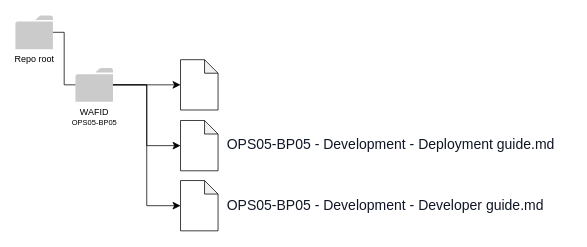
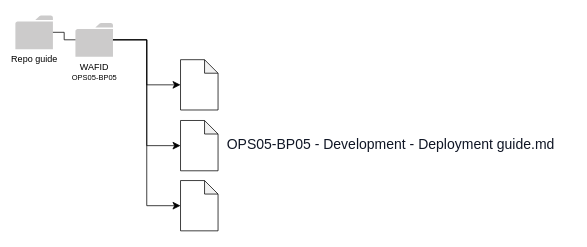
(35, 60) -> (35, 60)
(94, 85) -> (94, 40)
(398, 206) -> none
